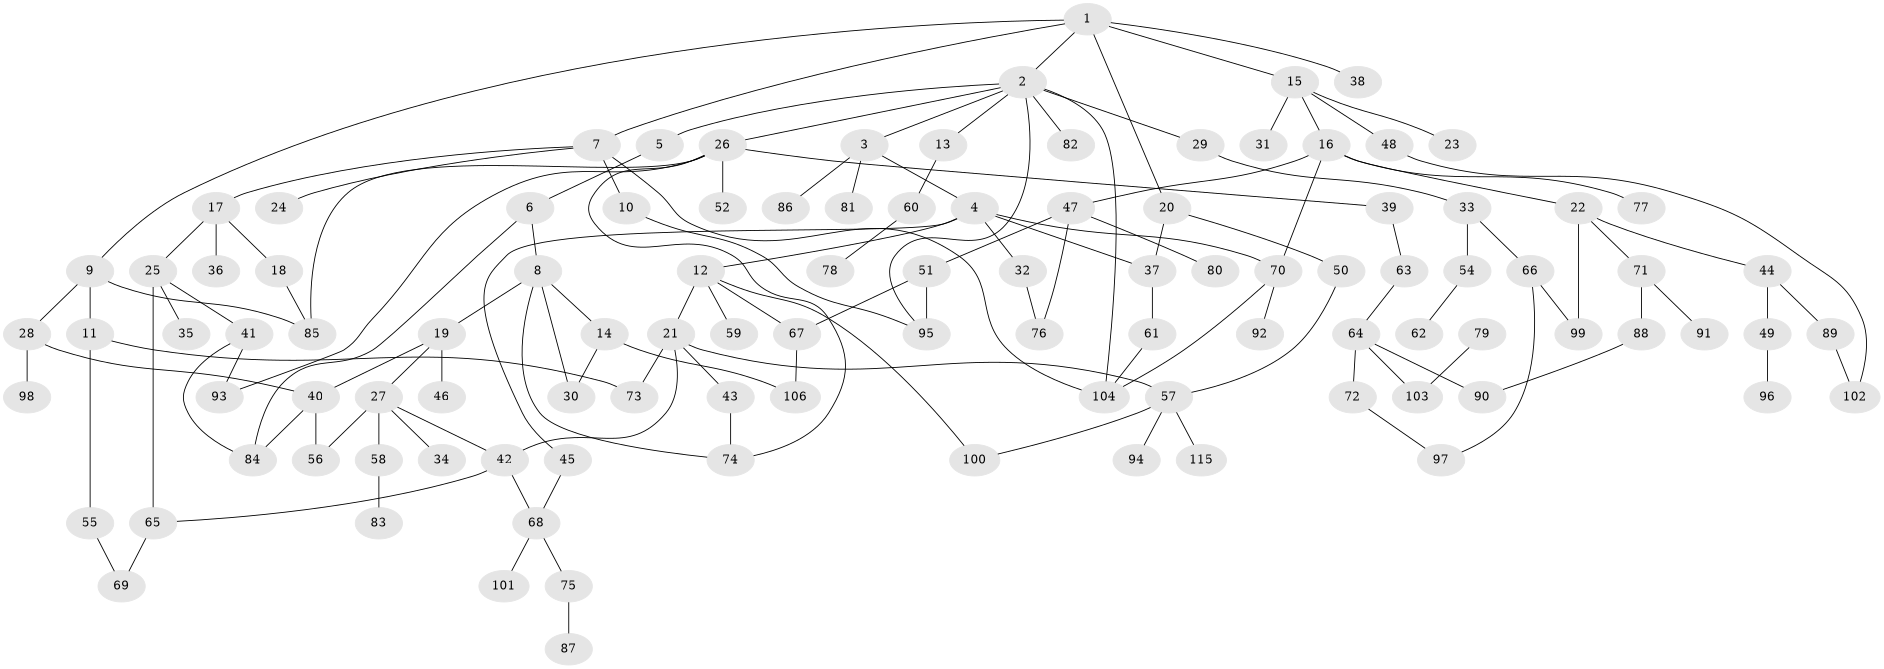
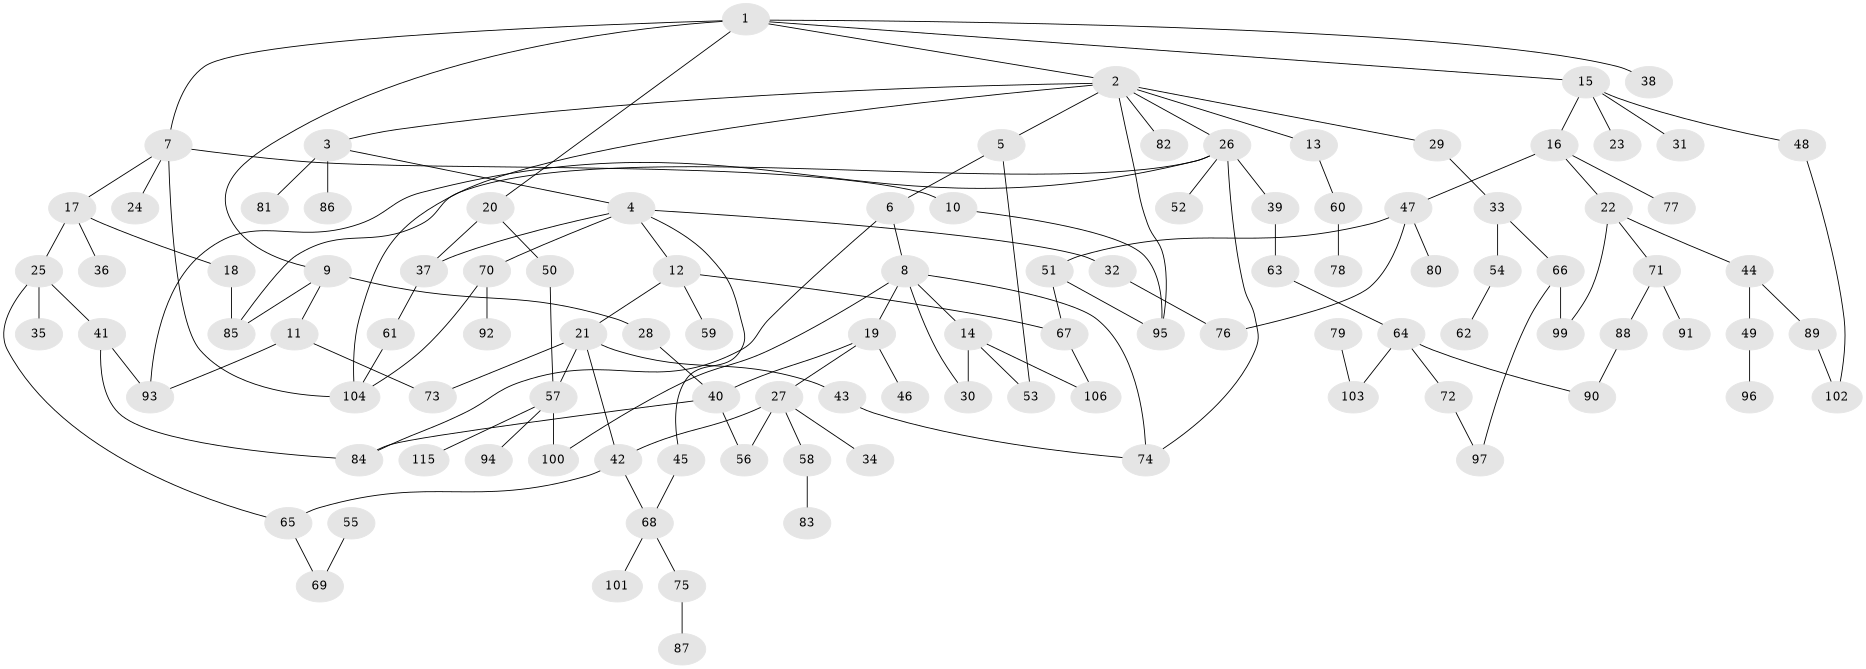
(1302, 208) -> none
(858, 339) -> (746, 360)
(27, 397) -> none
none -> (1031, 397)
(90, 429) -> (229, 365)
